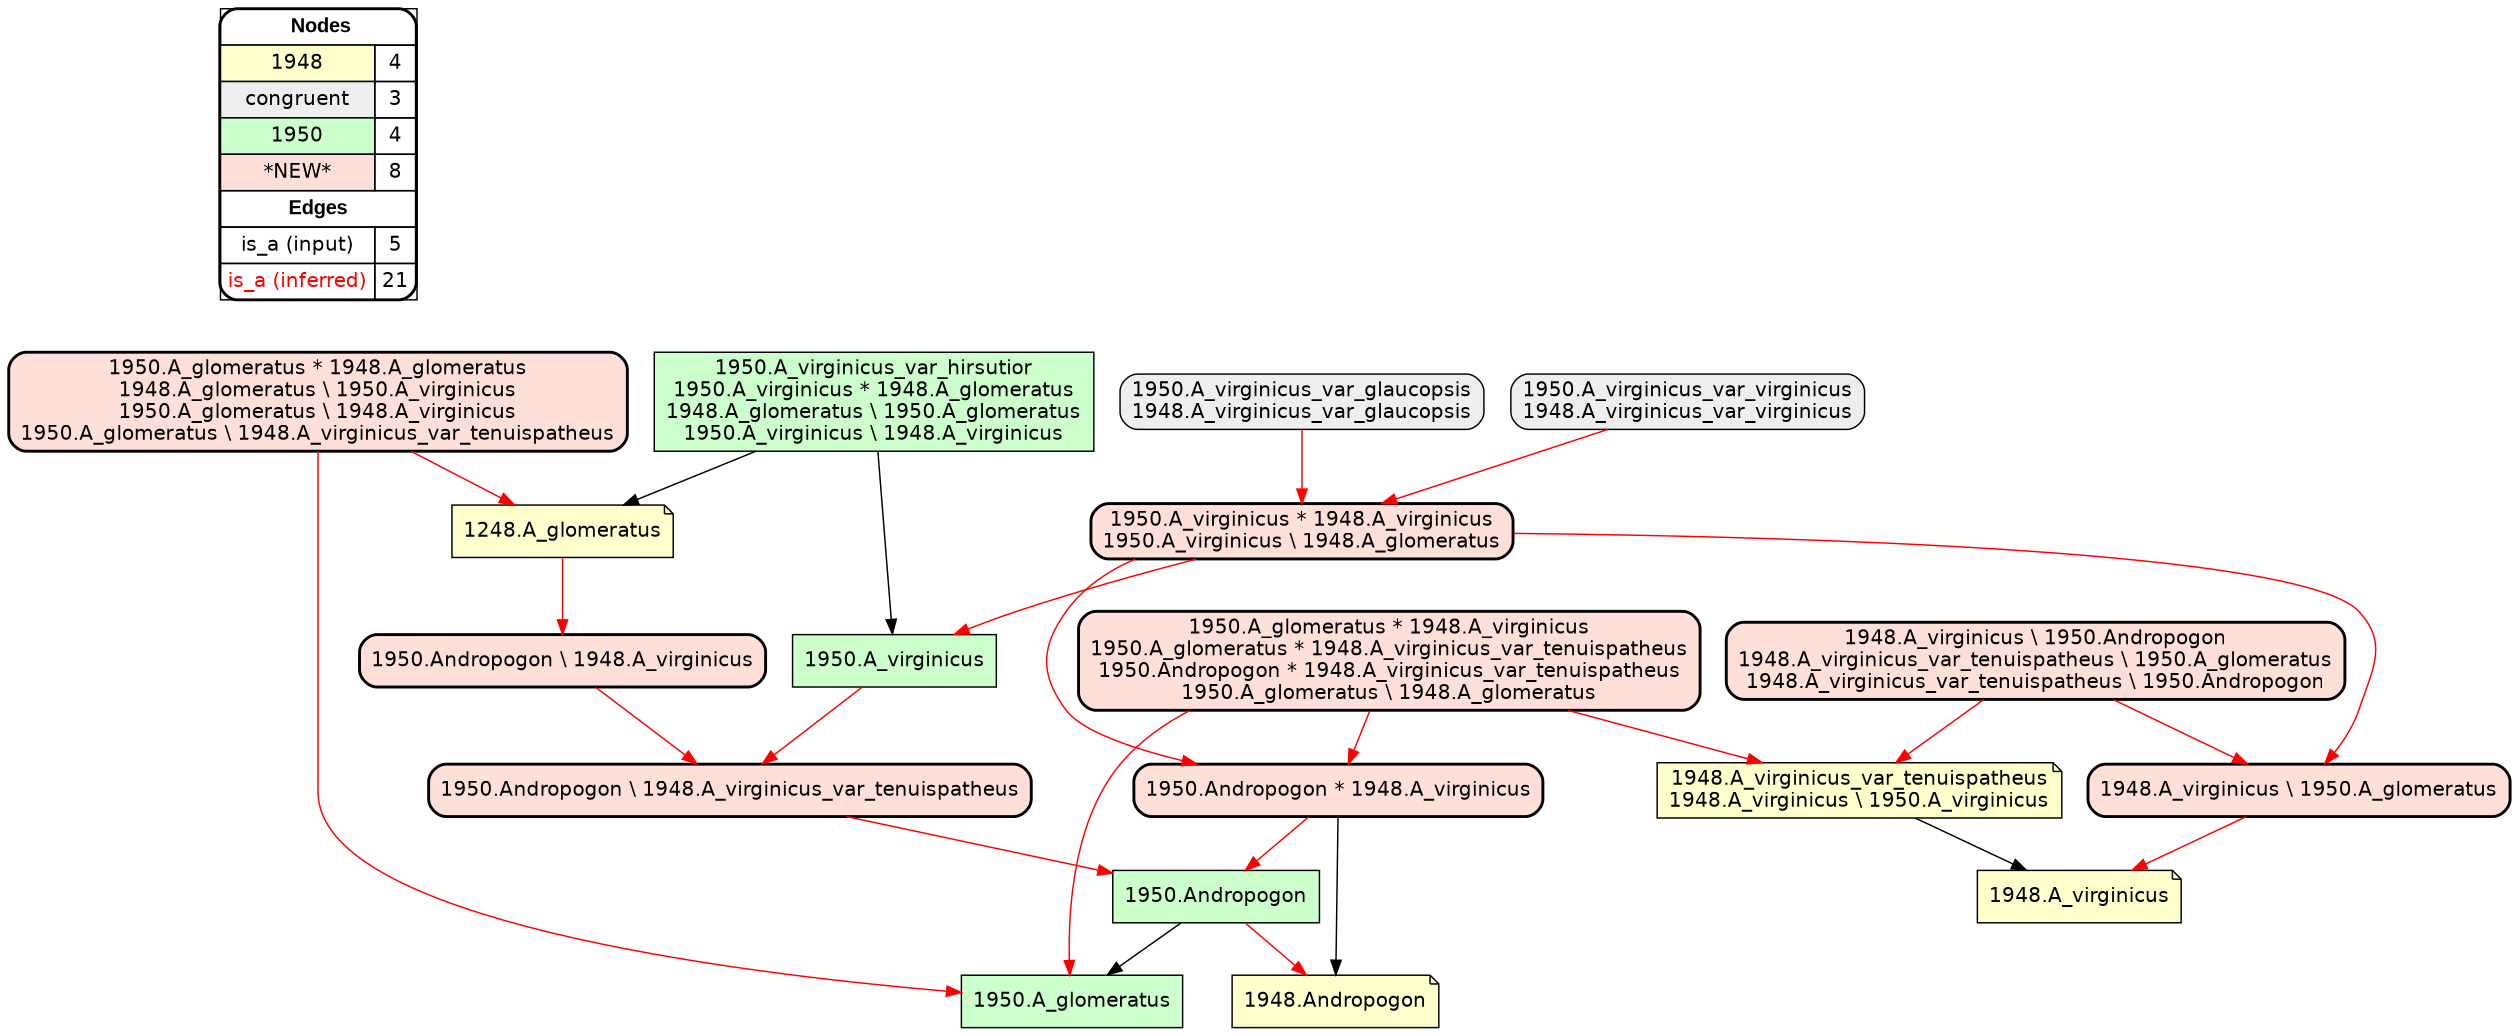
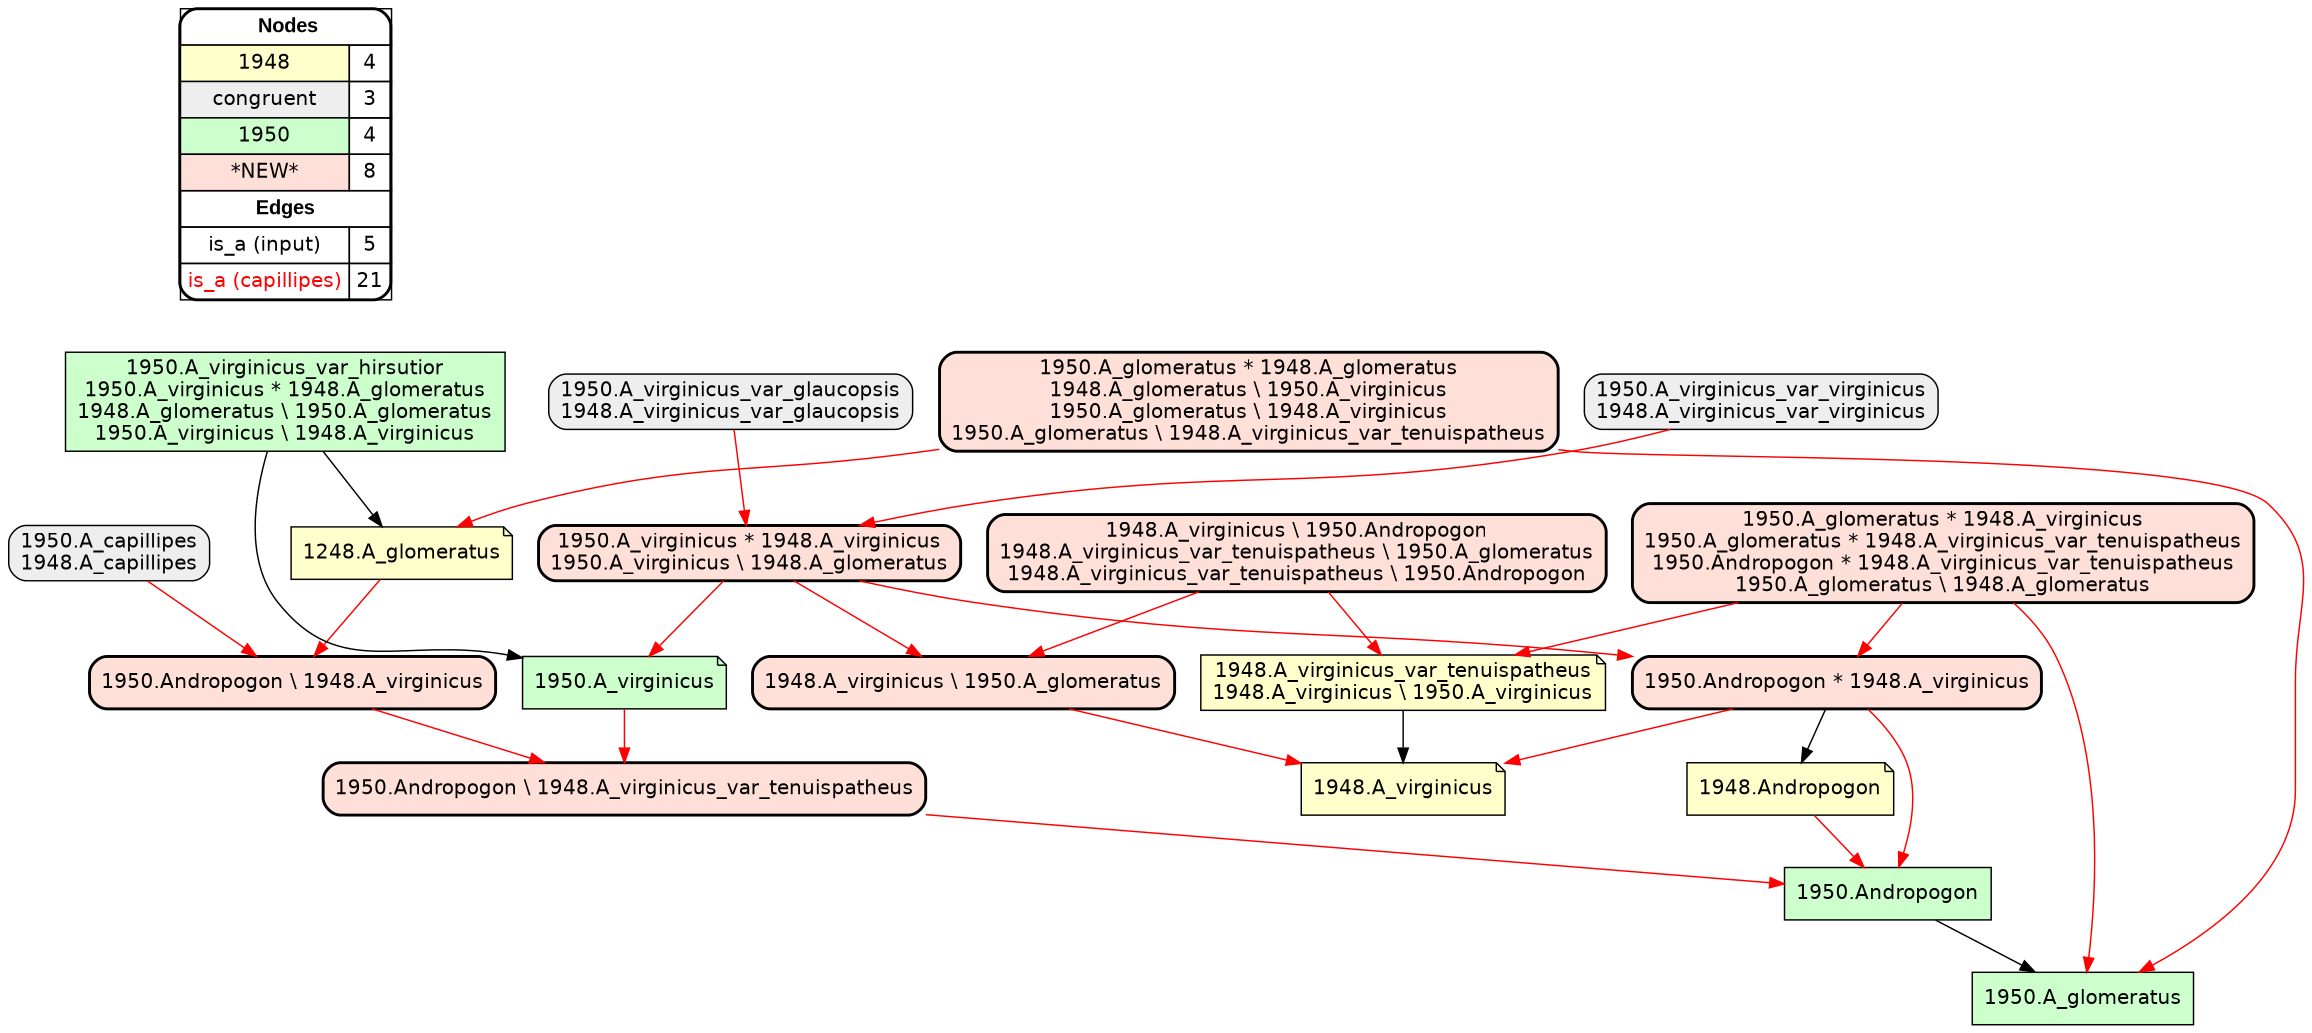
(298, 281) -> (265, 281)
none -> (109, 553)
(894, 661) -> (624, 683)
none -> (1626, 734)
(1270, 944) -> (1834, 836)
